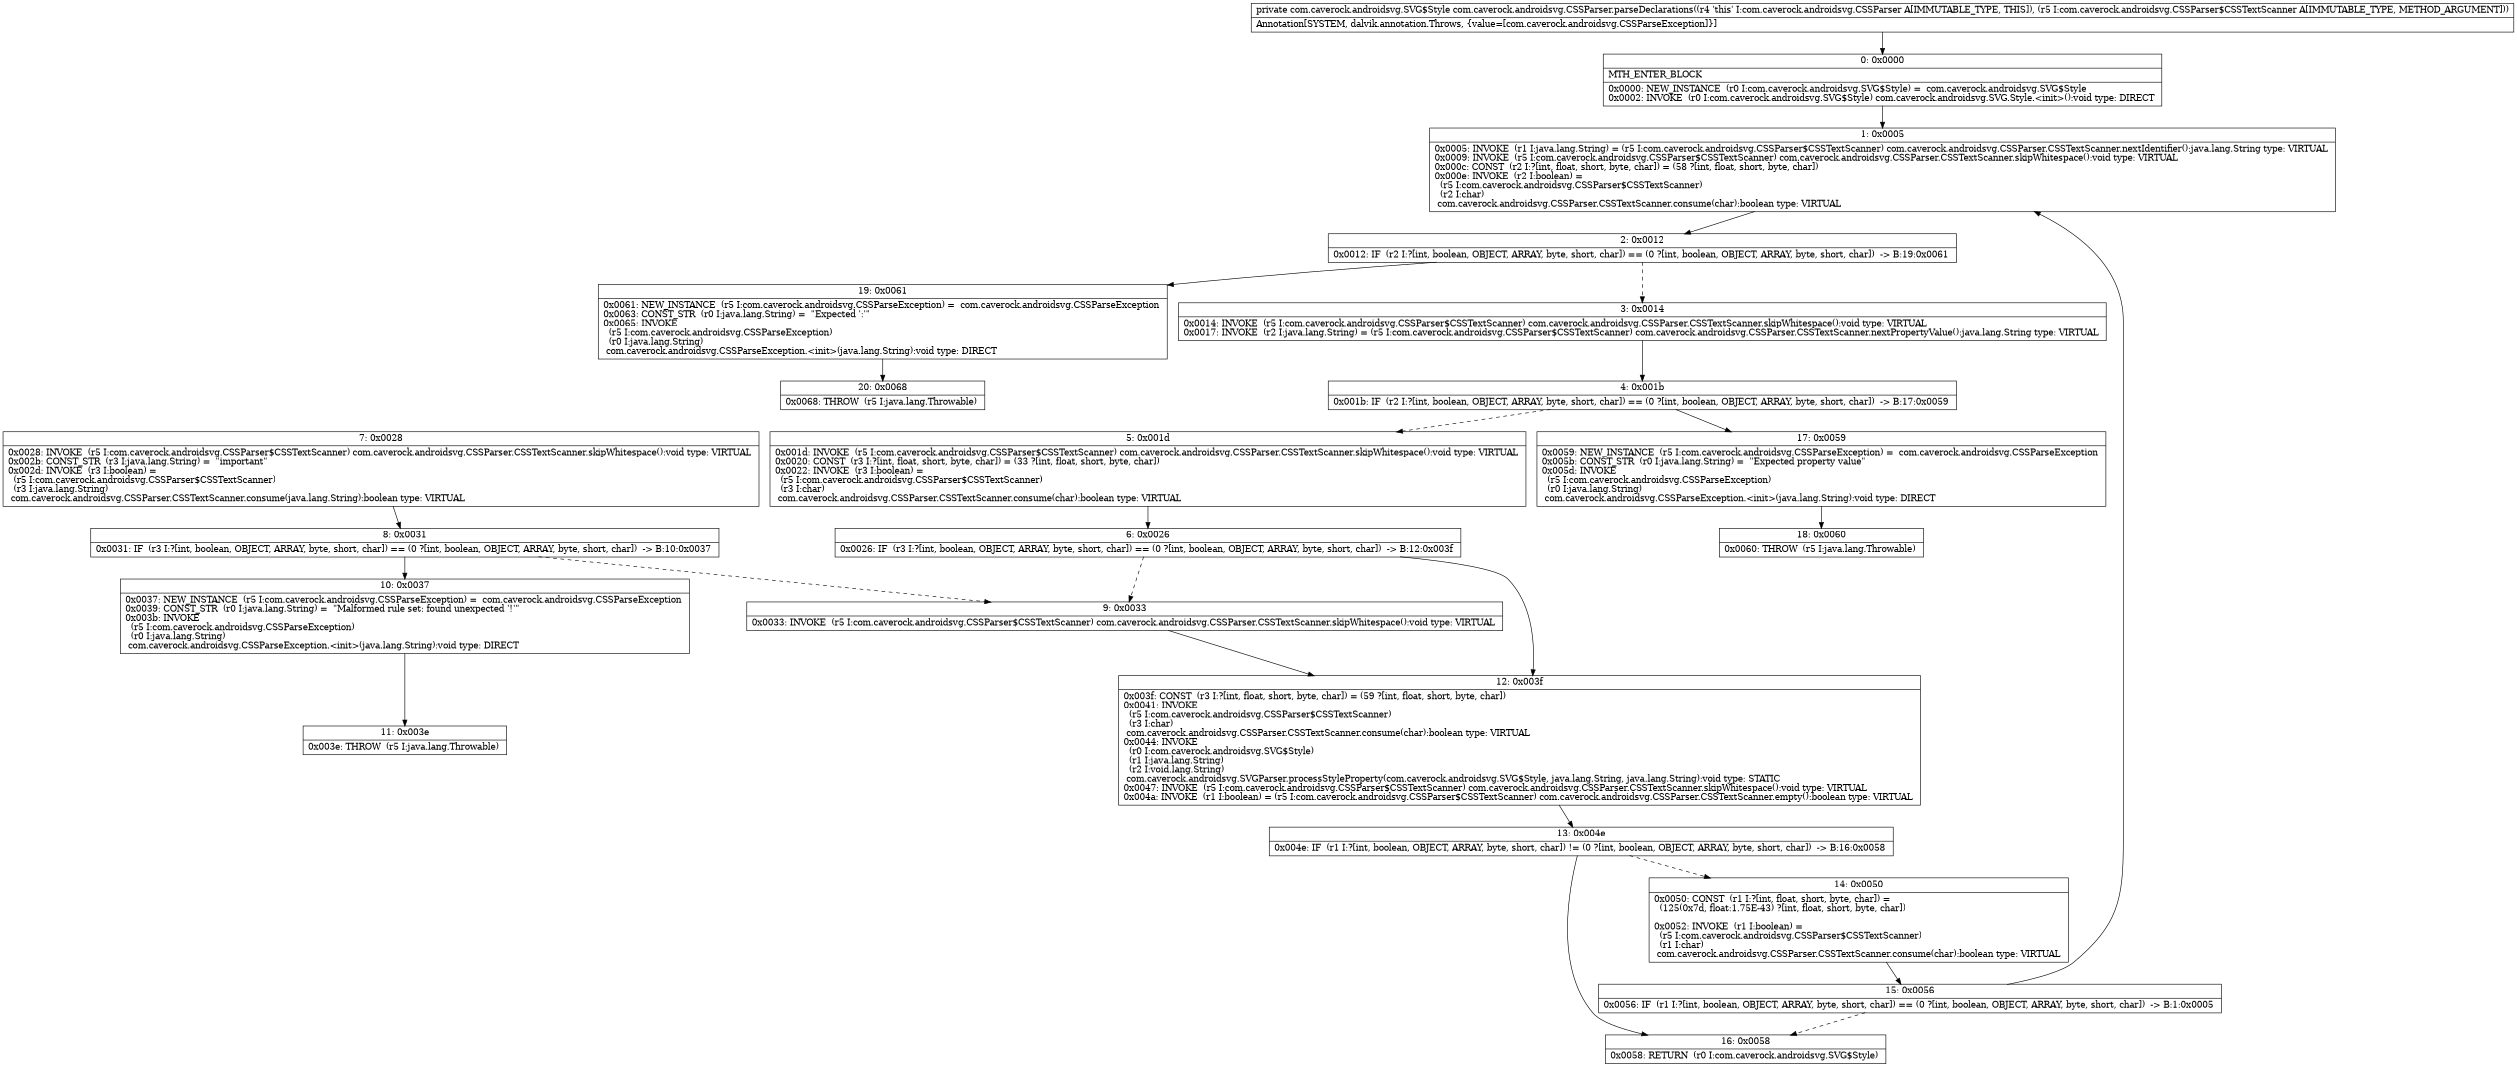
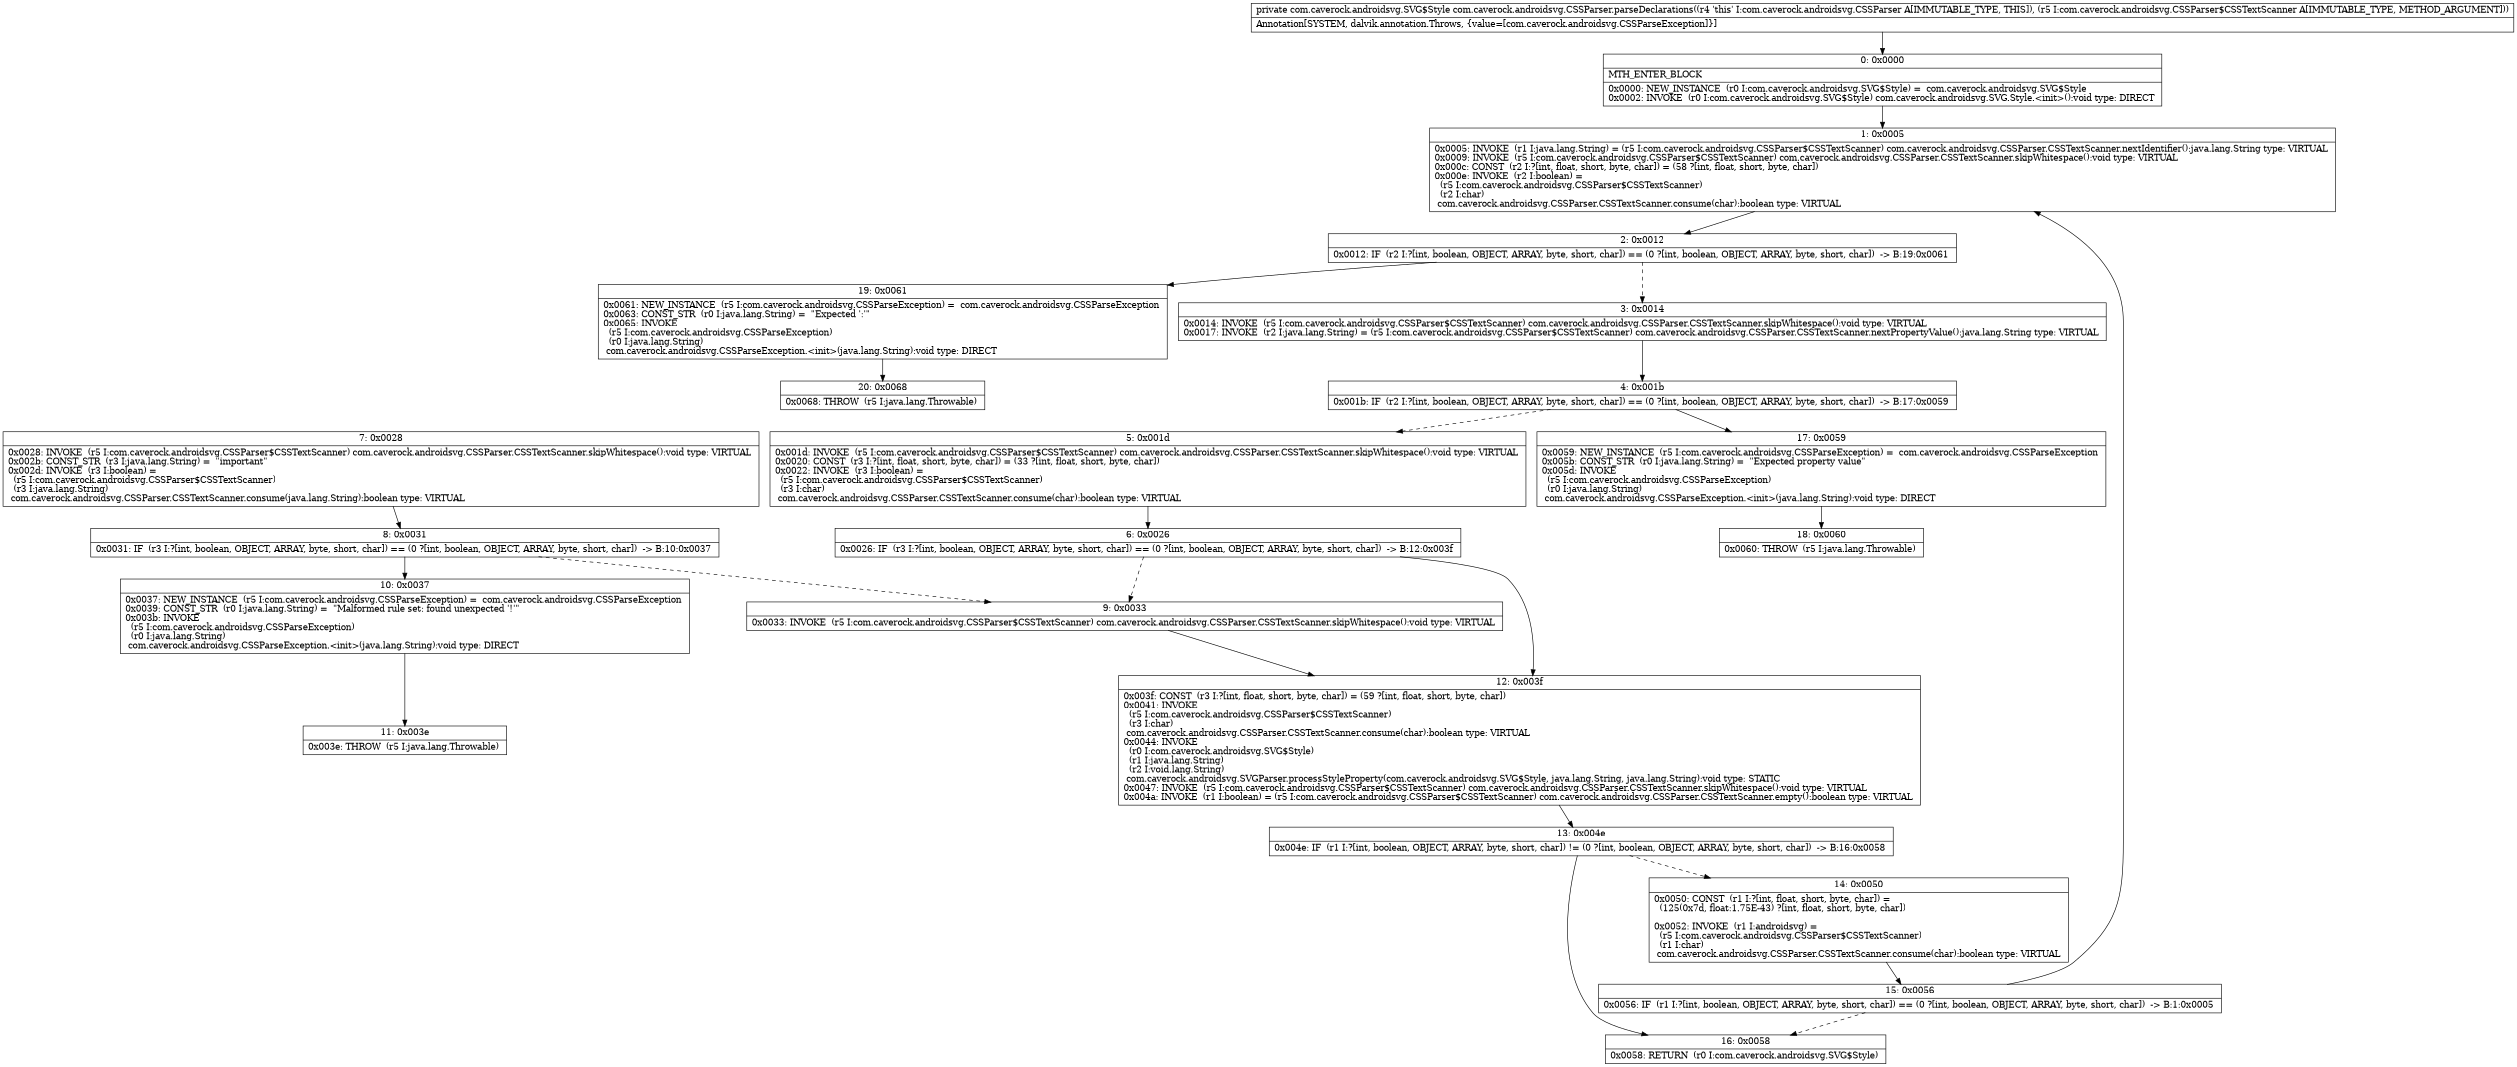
(1730, 927) -> (1737, 927)
